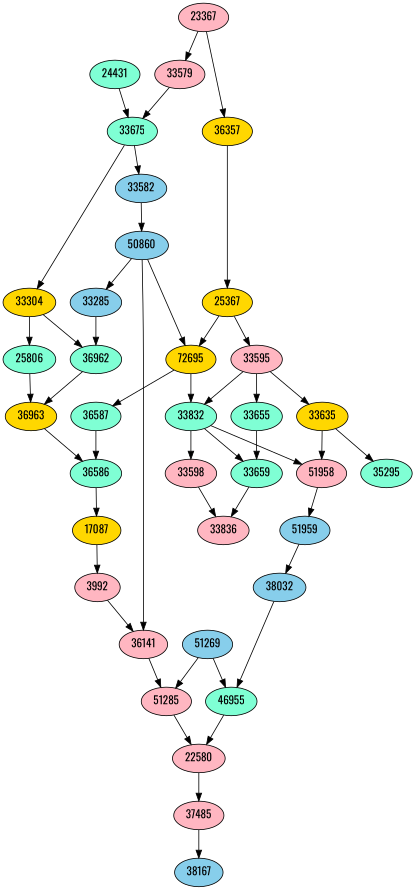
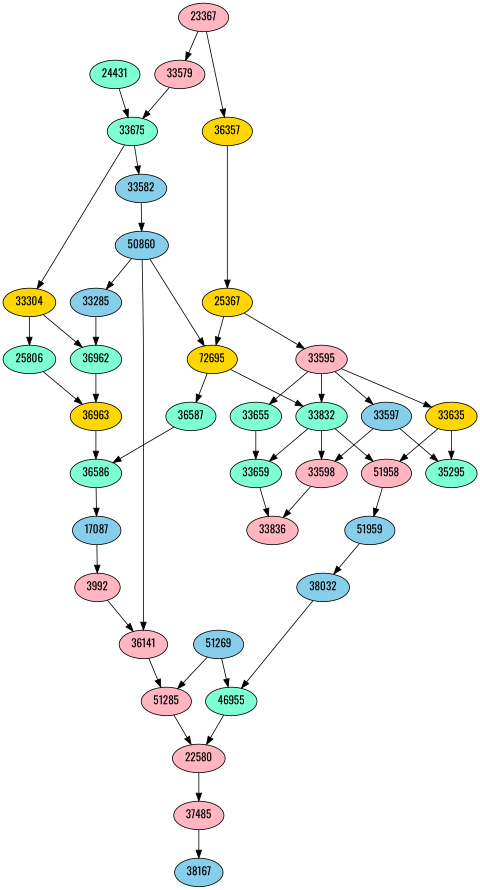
none -> (386, 416)
(97, 530) -> (97, 530)
